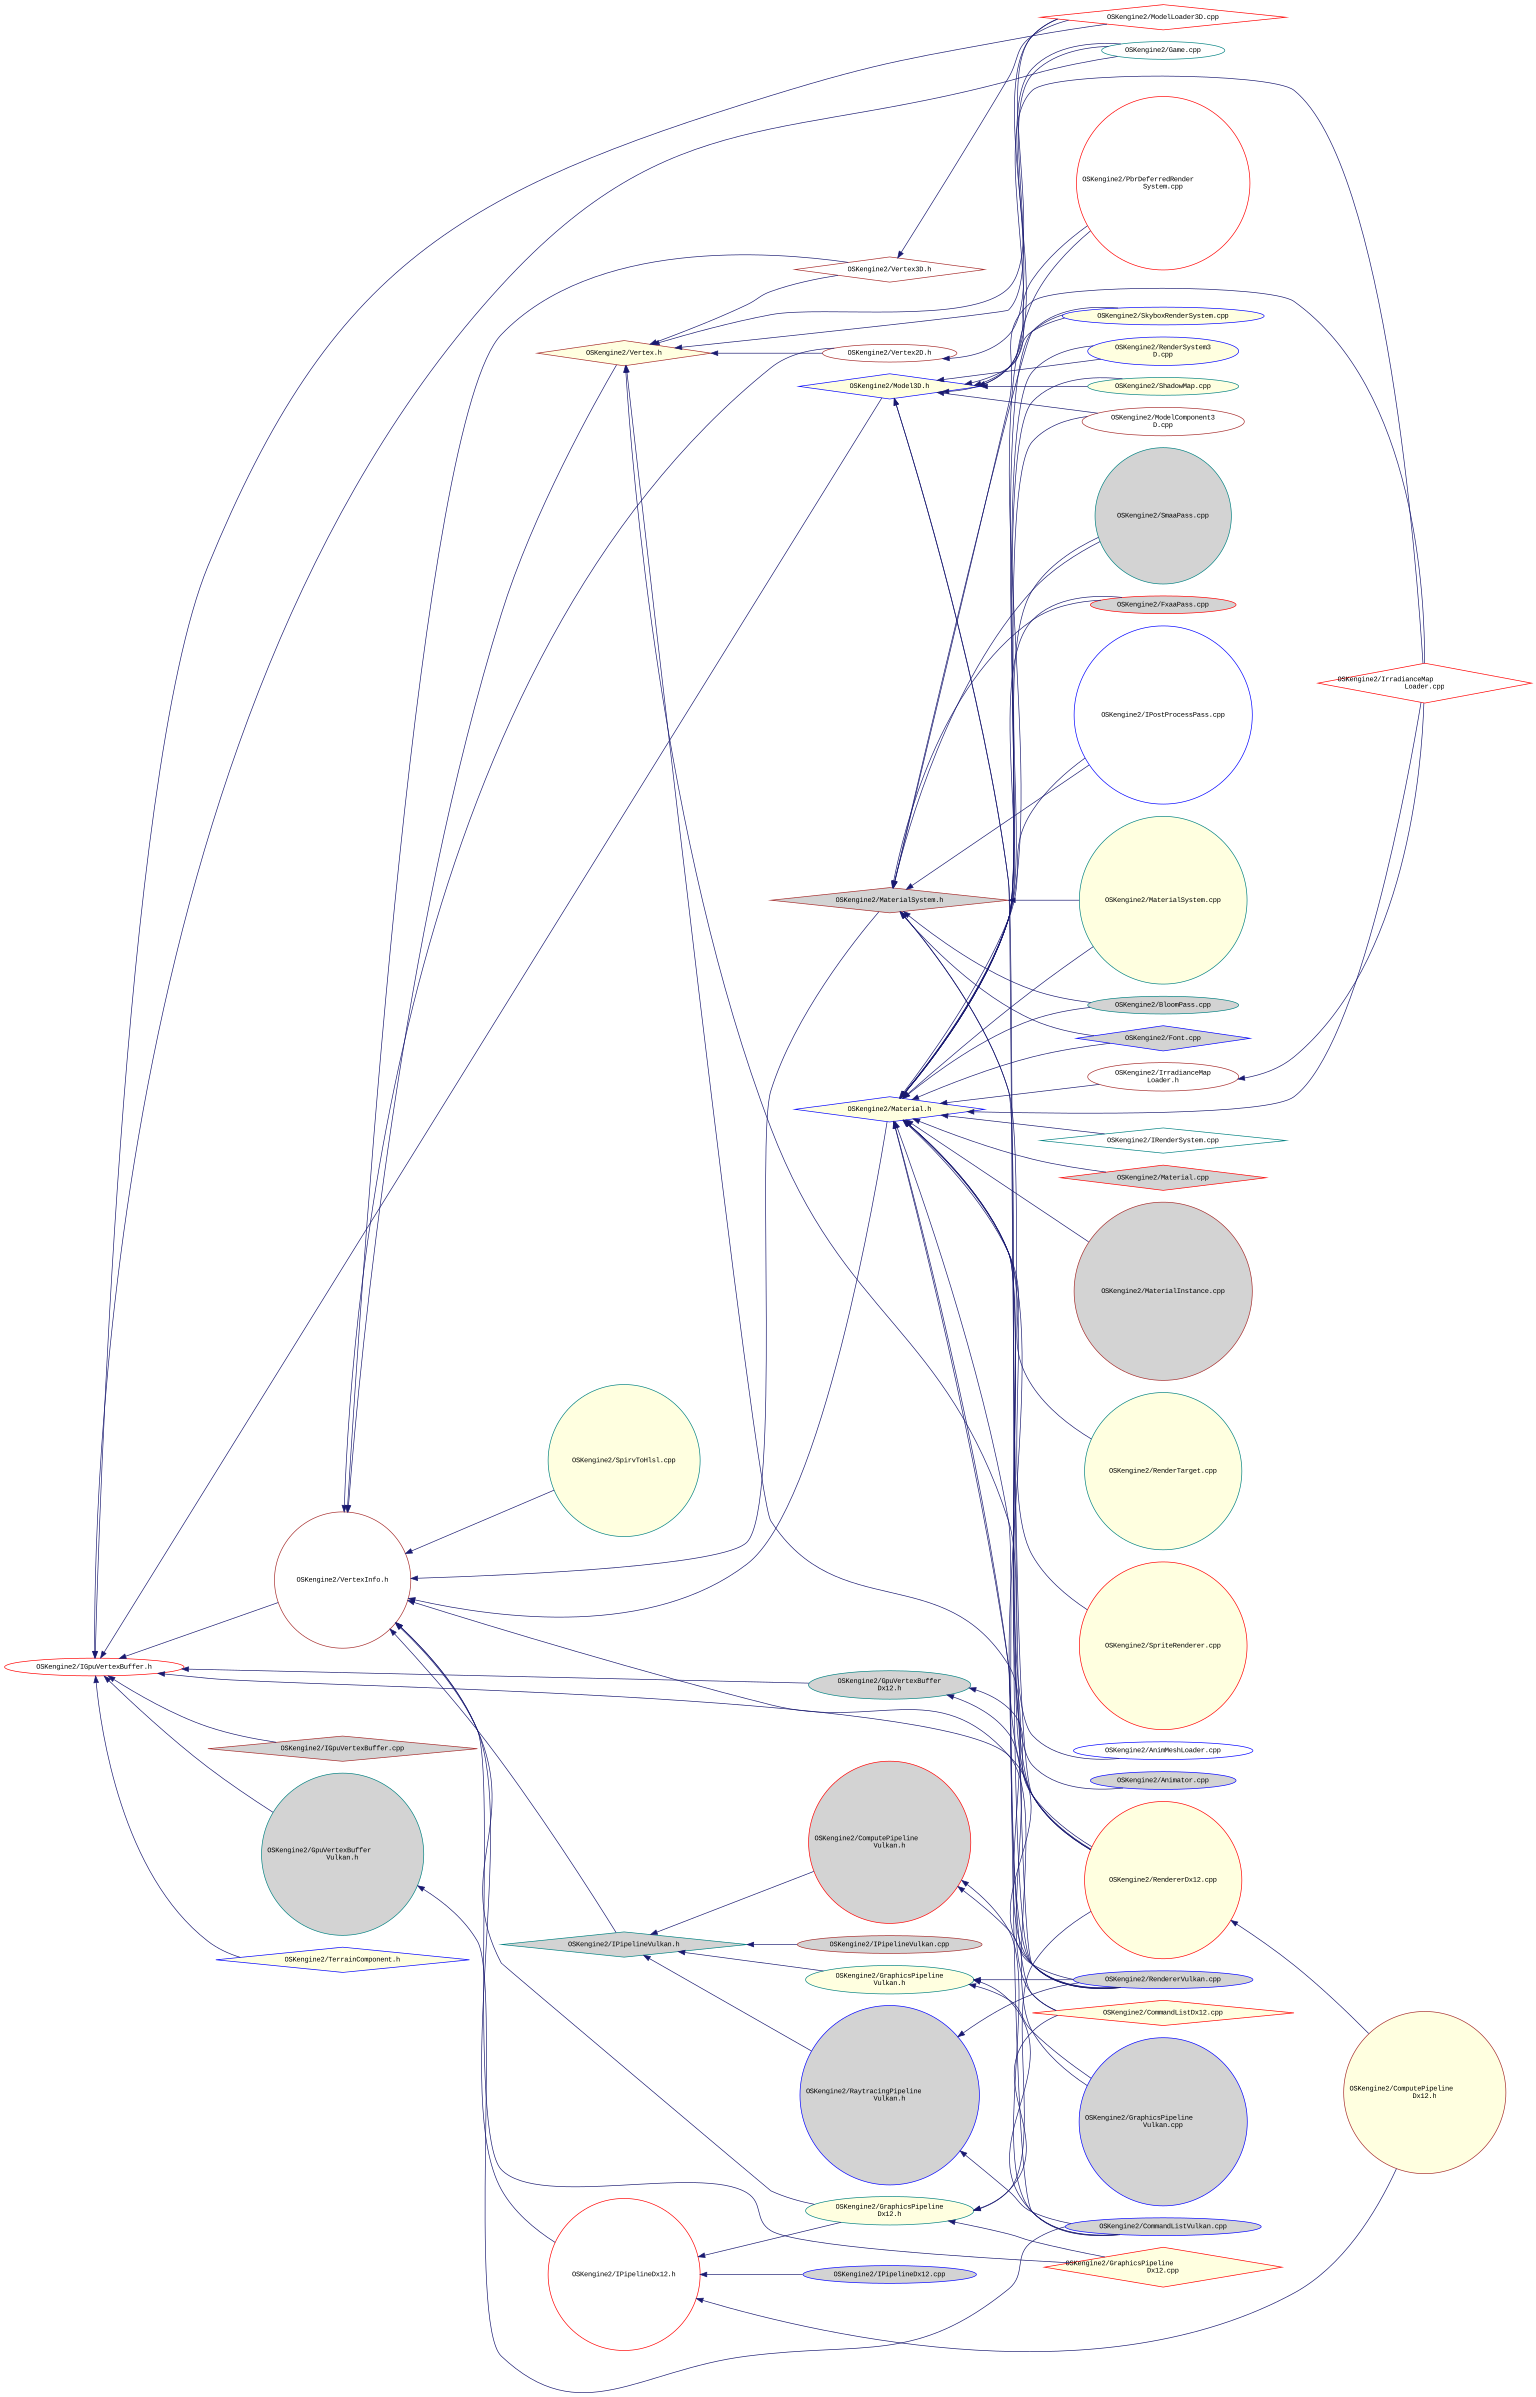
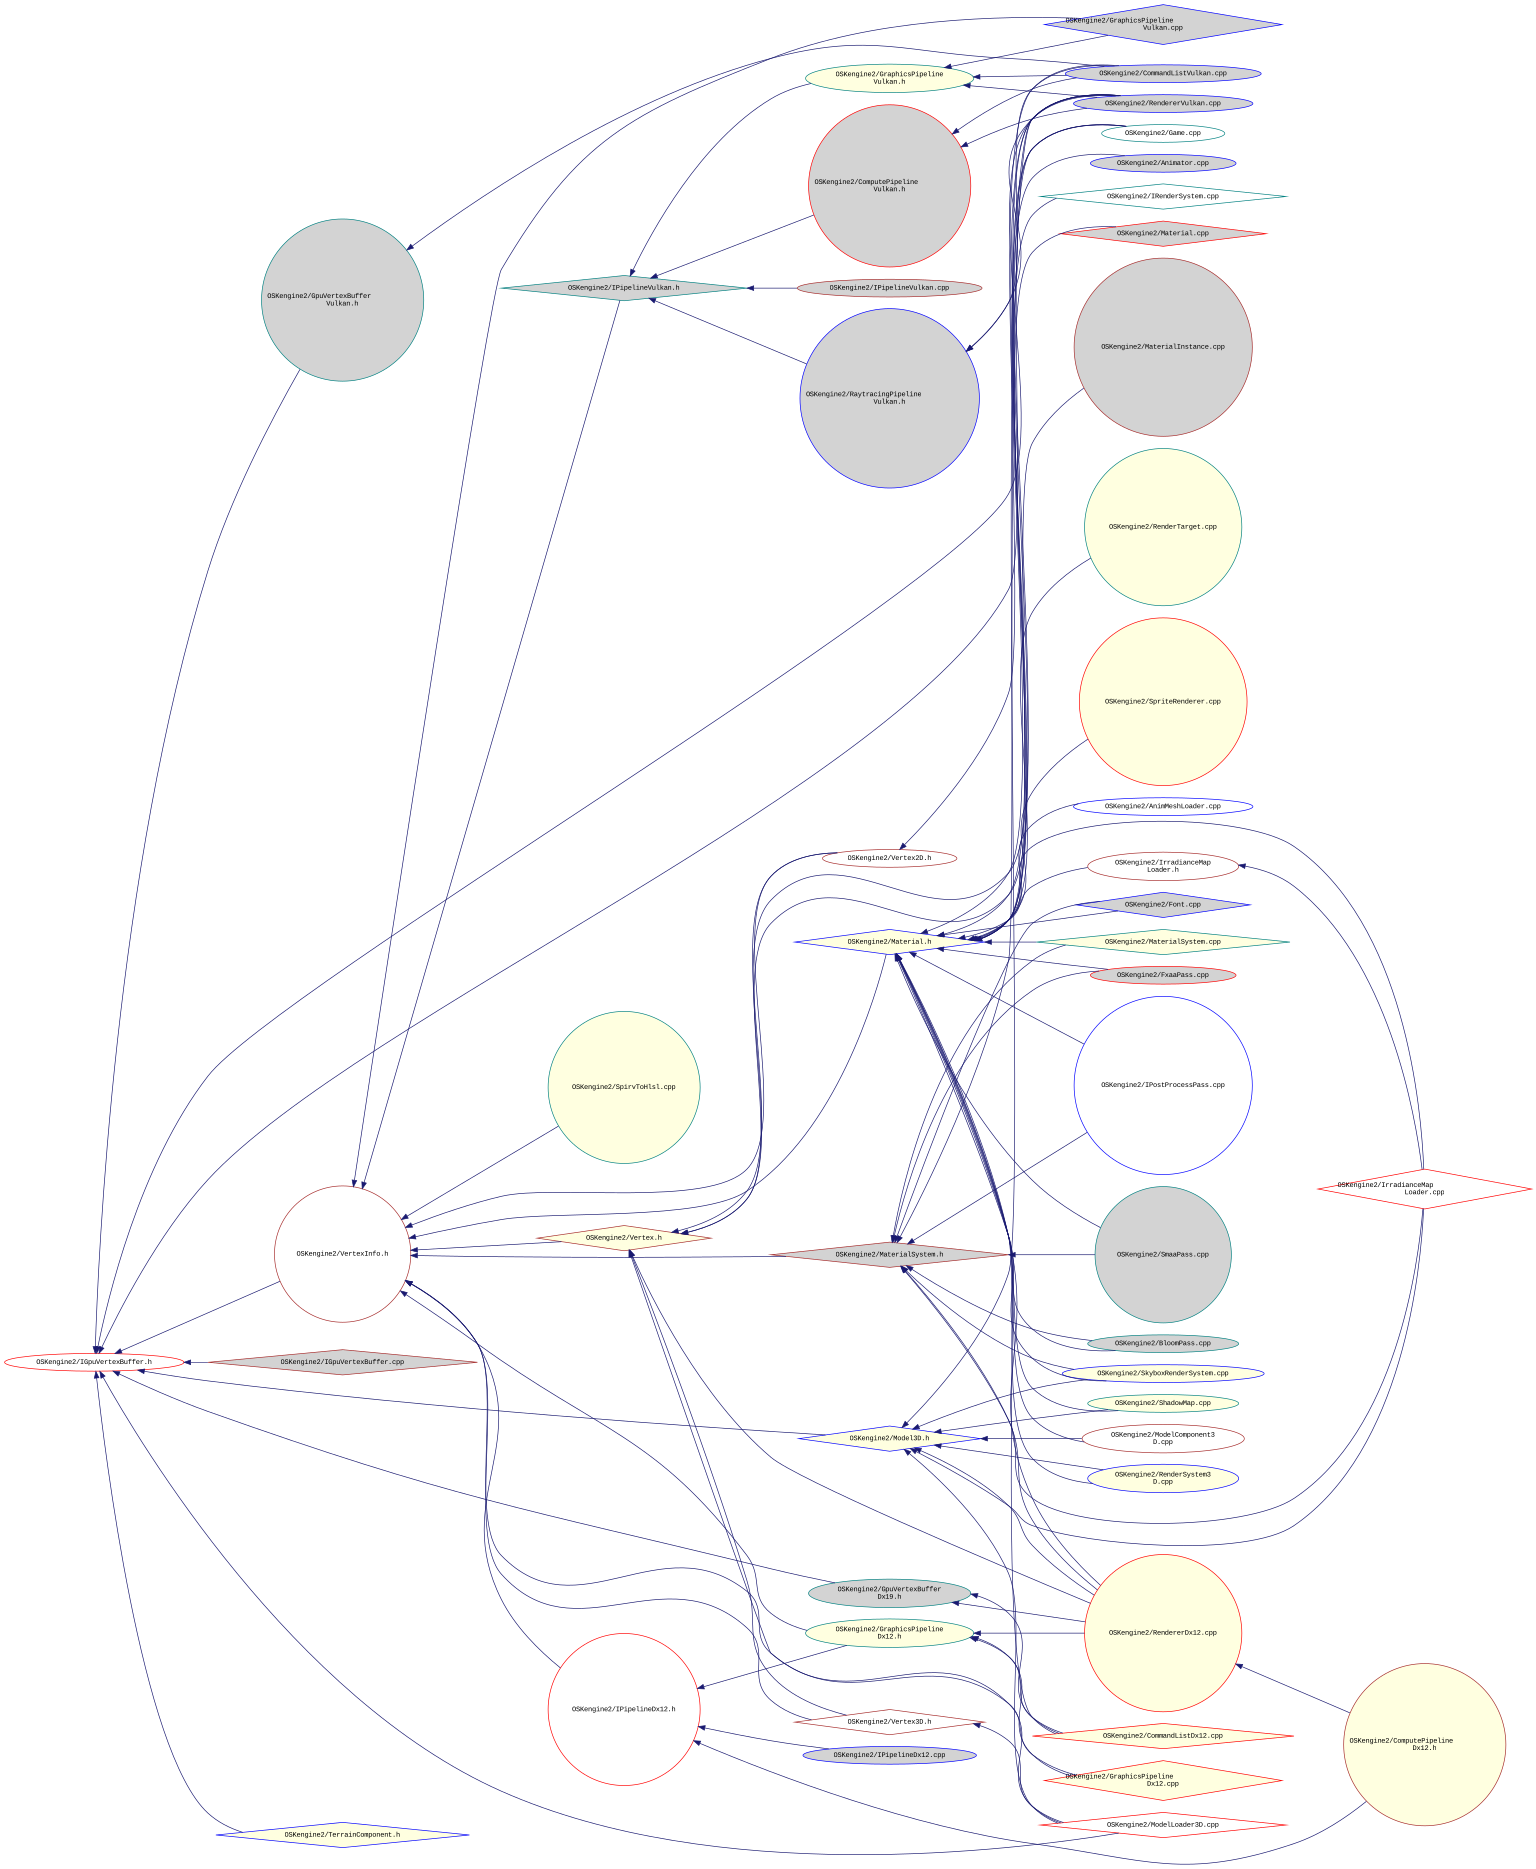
(1163, 183) -> none
(1163, 900) -> (1163, 942)
(890, 1685) -> (890, 1593)
(1163, 2122) -> (1163, 25)
